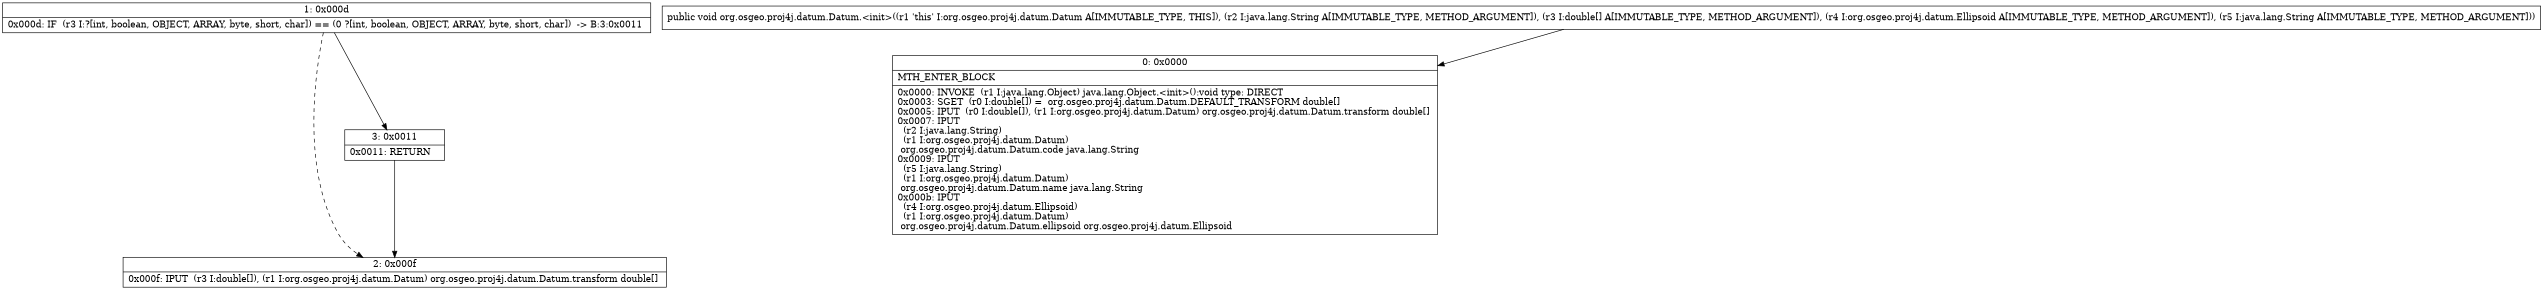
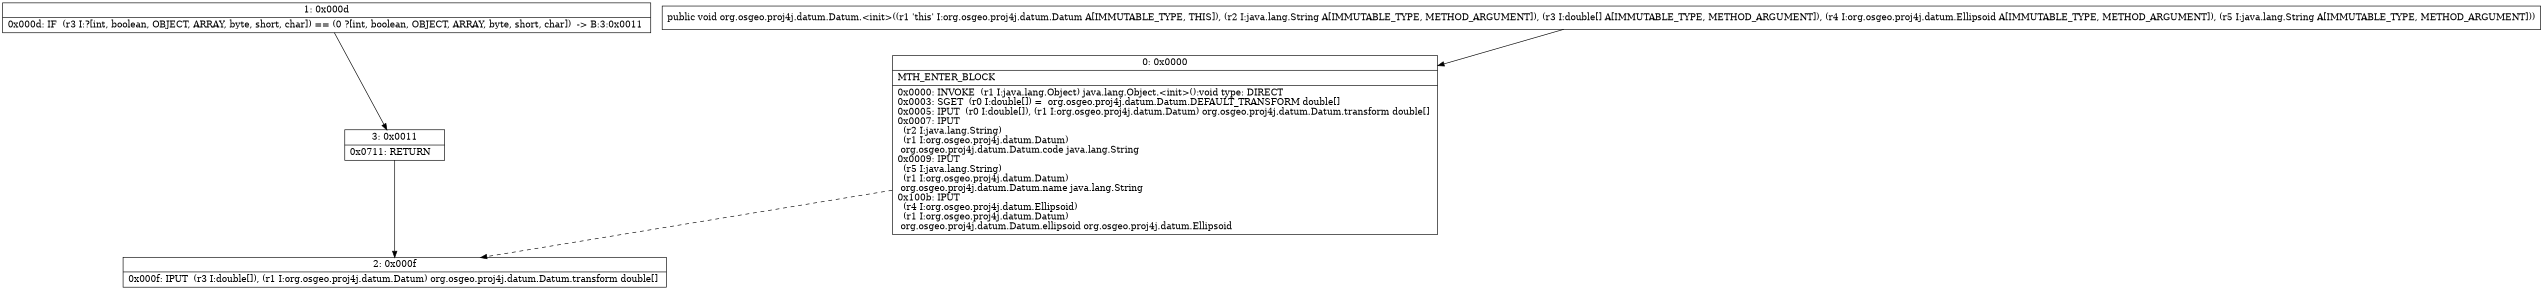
(315, 149) -> (690, 223)
(395, 152) -> (395, 152)
(932, 198) -> (932, 198)
